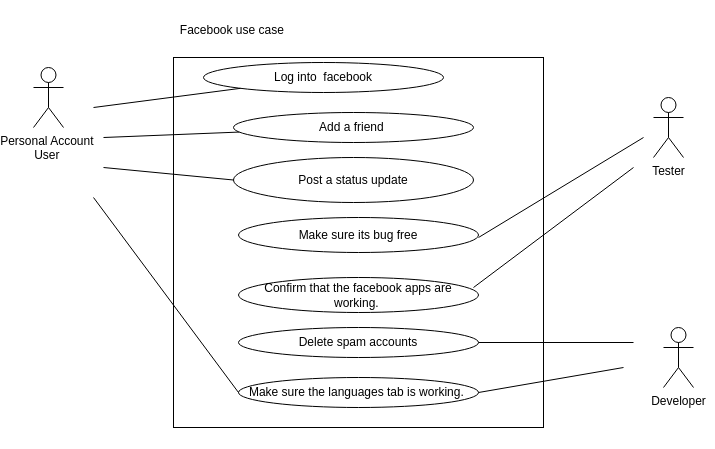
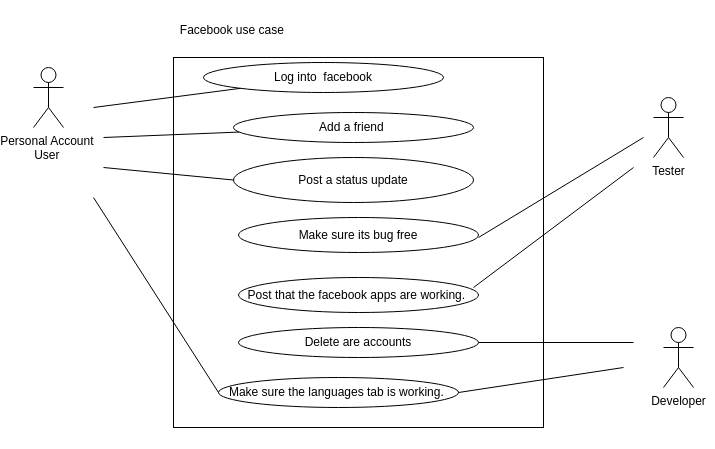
(359, 296) -> (359, 296)
(359, 343) -> (359, 343)
(359, 393) -> (339, 393)
